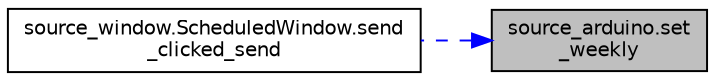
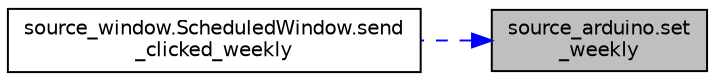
(214, 40) -> (214, 40)
